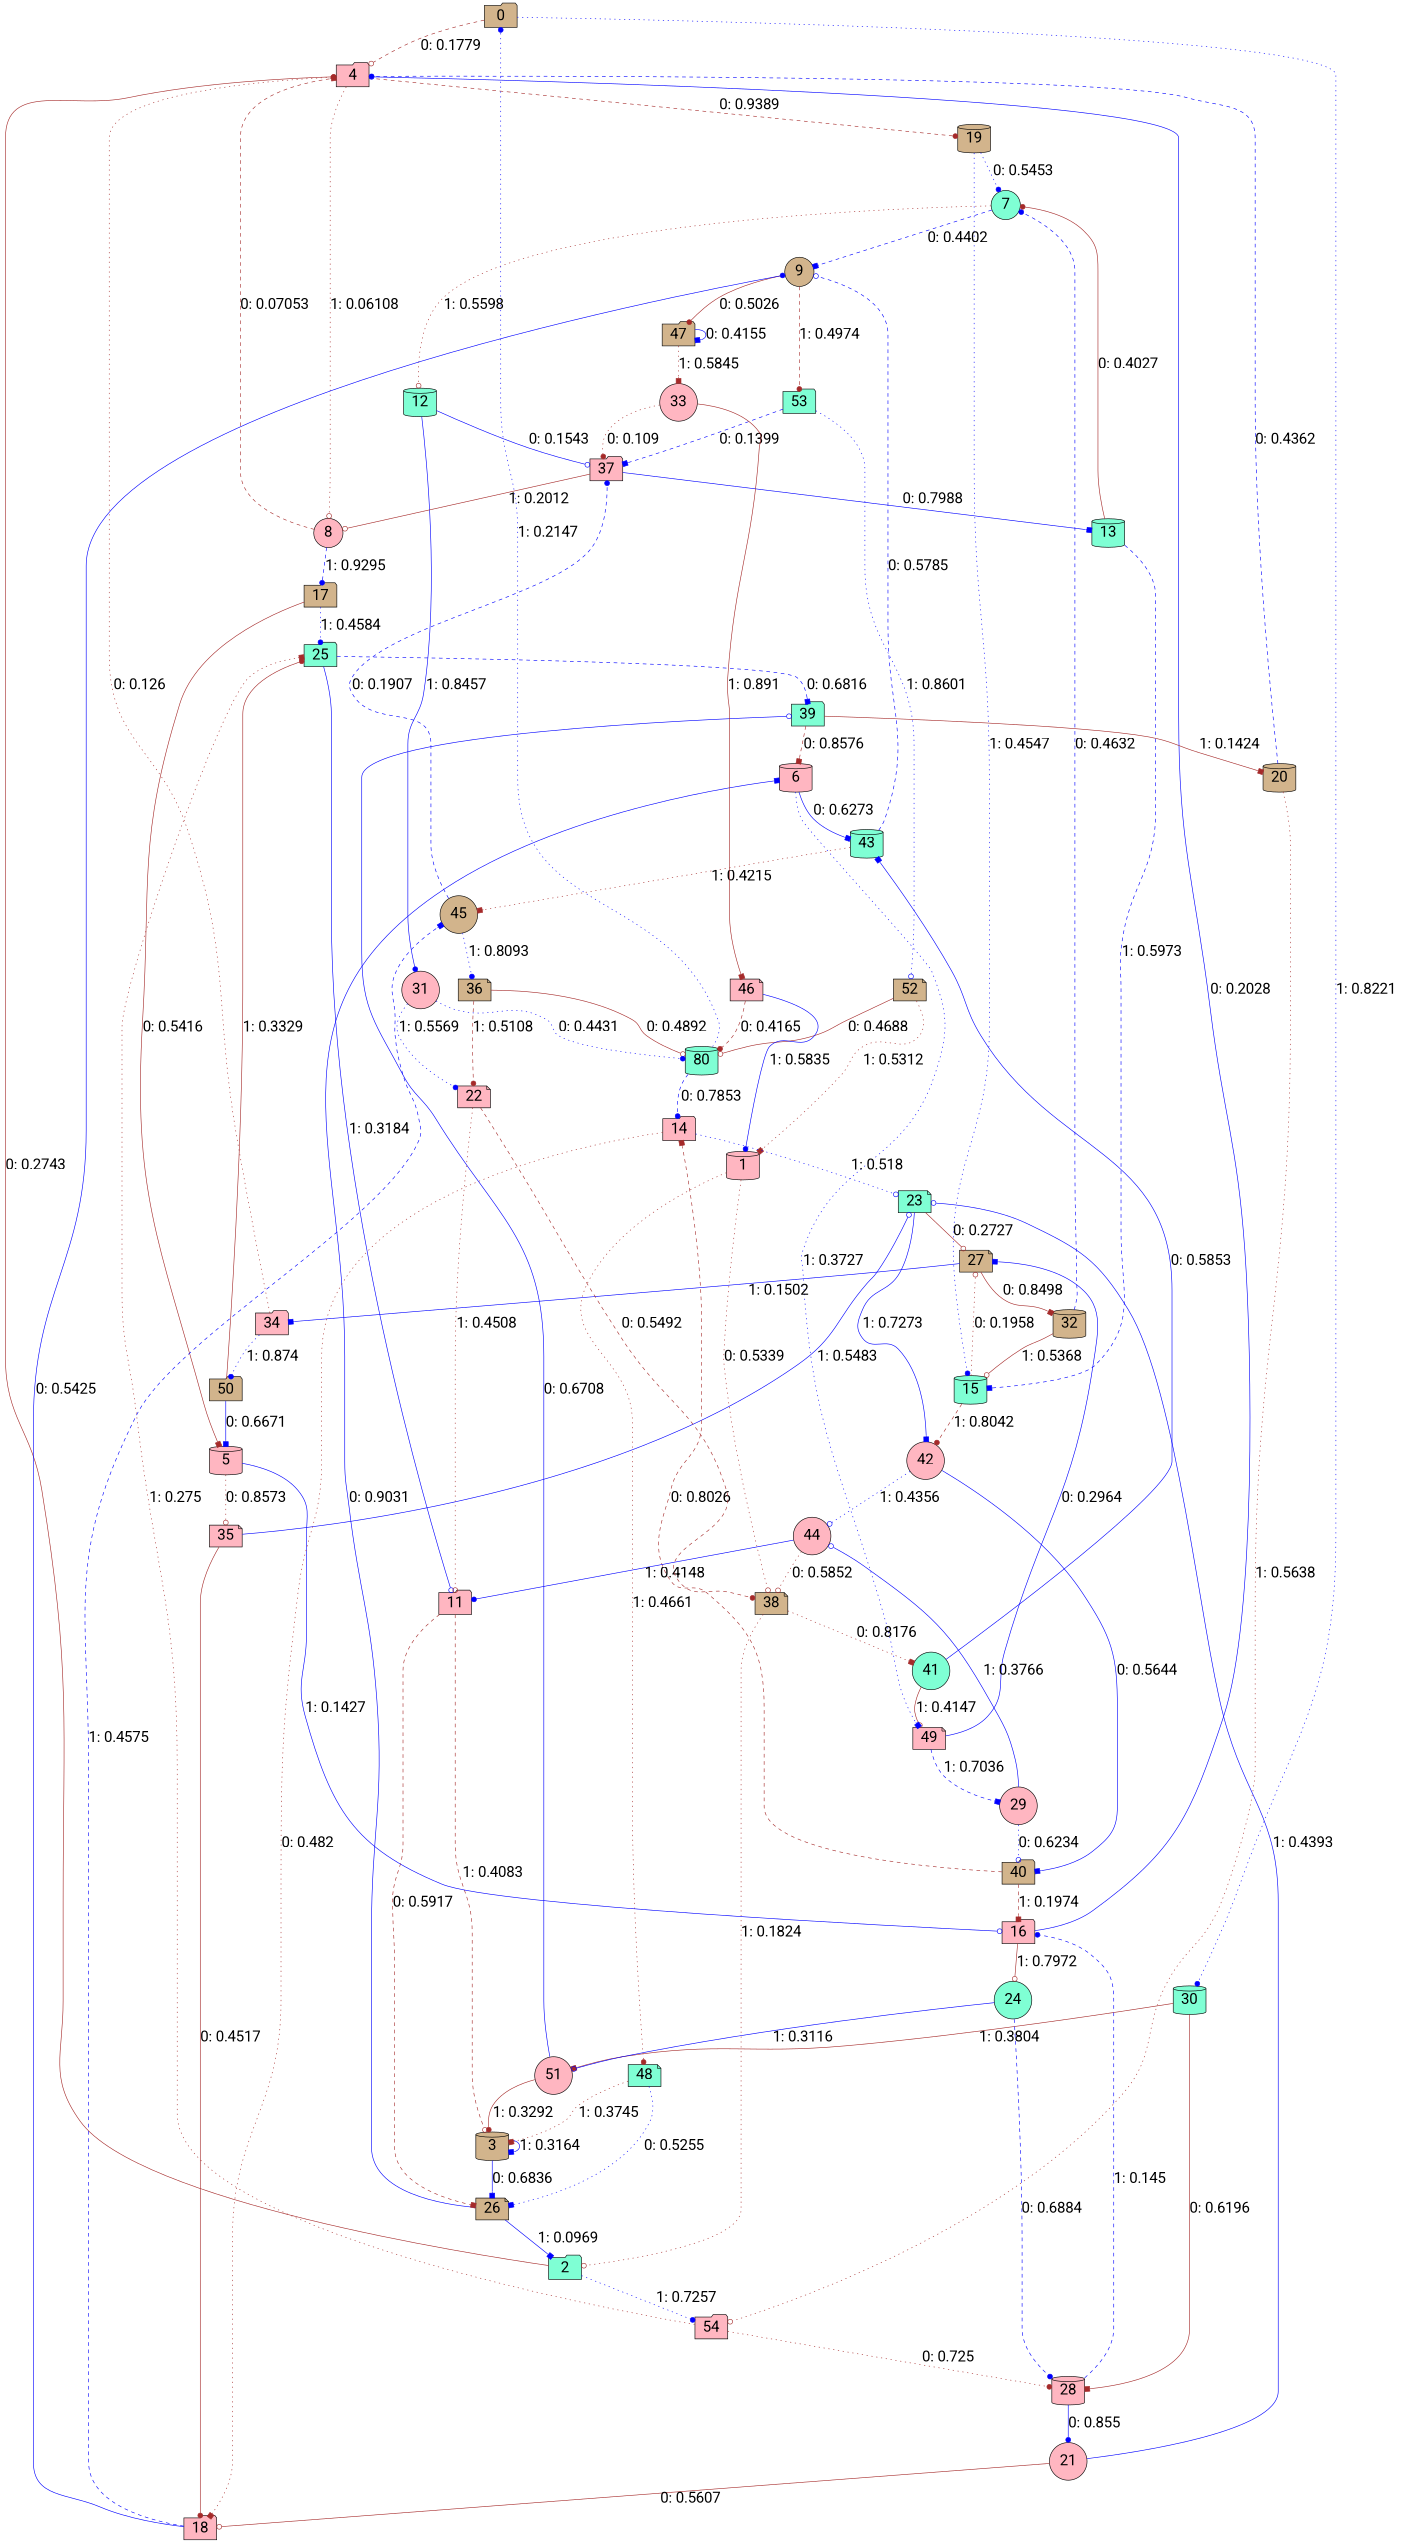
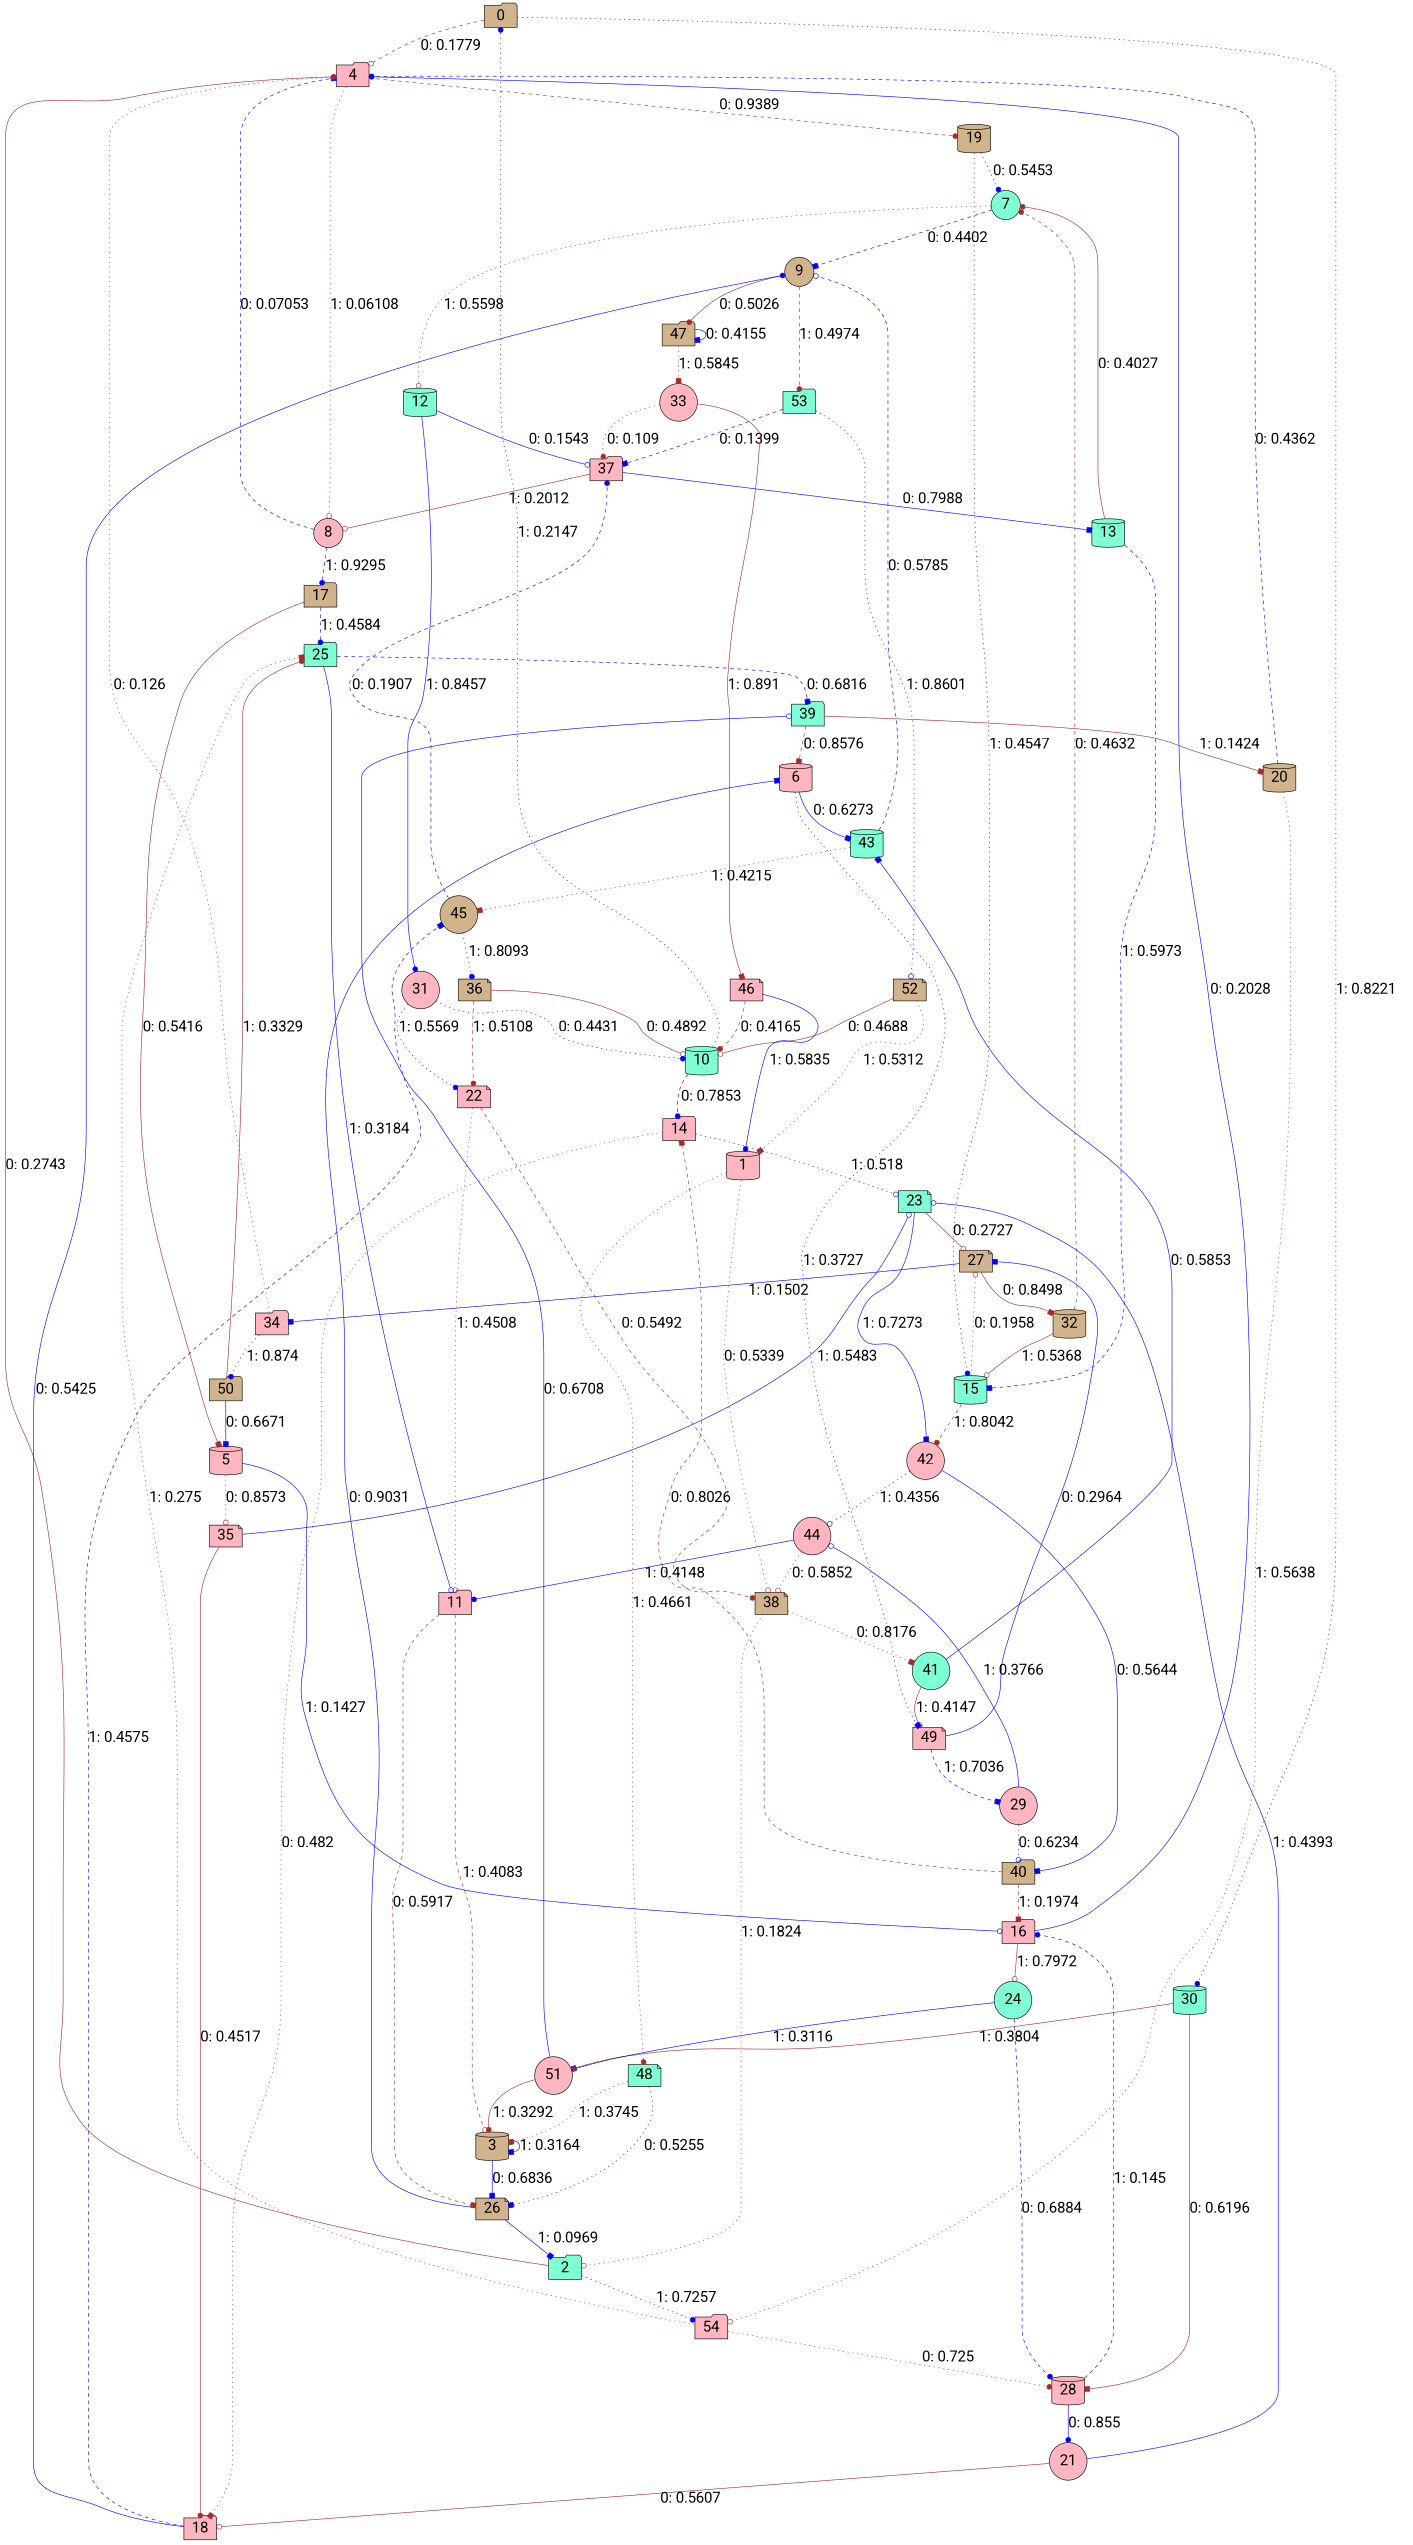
(240, 297) -> (240, 297)
(320, 623) -> (320, 623)
(1075, 750) -> (1075, 750)
(702, 1061) -> (702, 1061)
